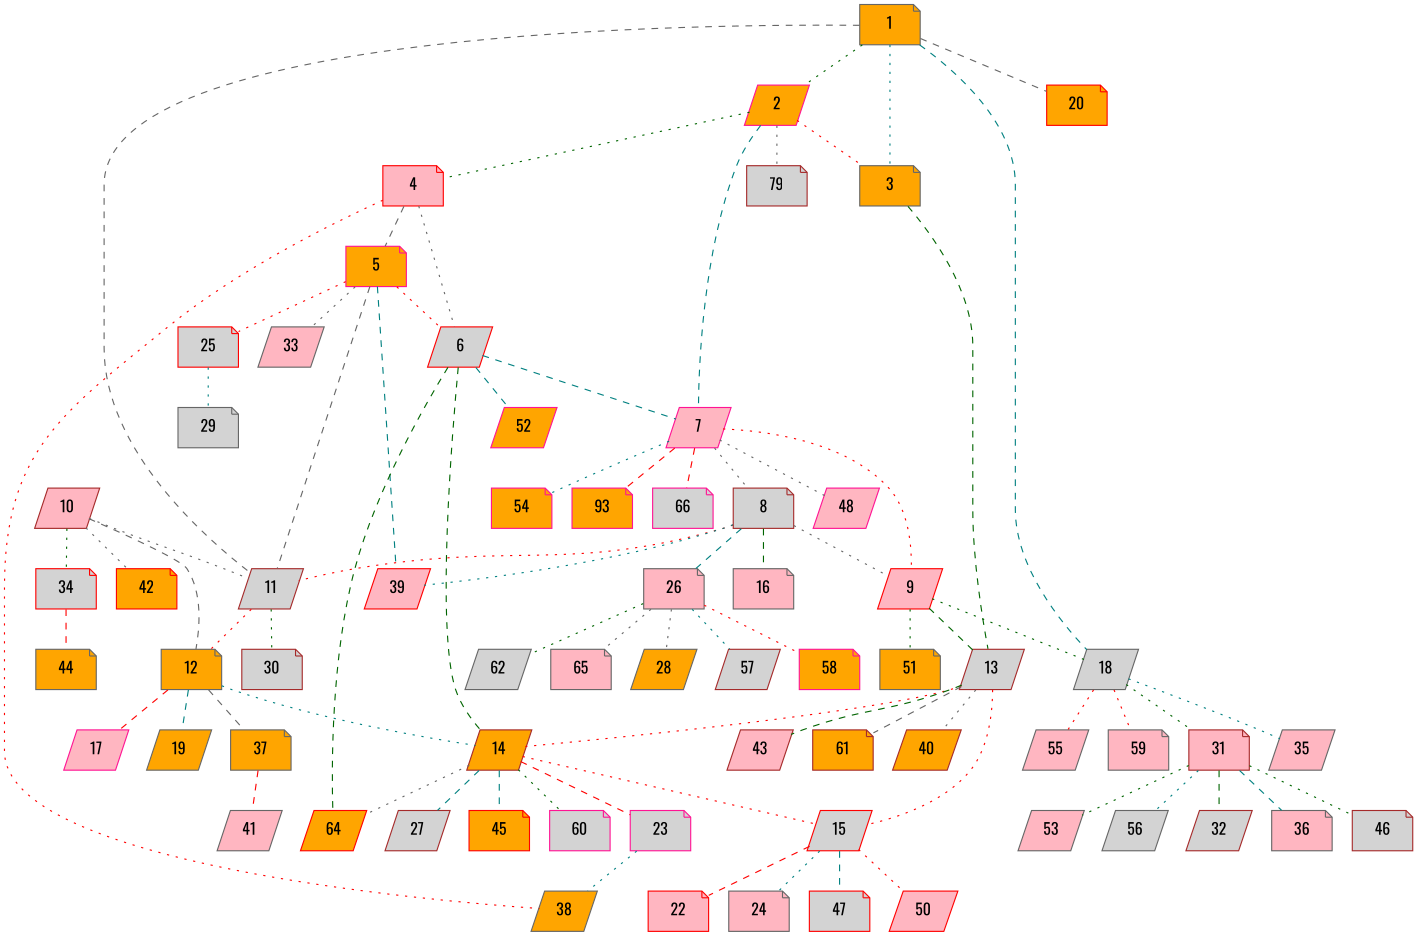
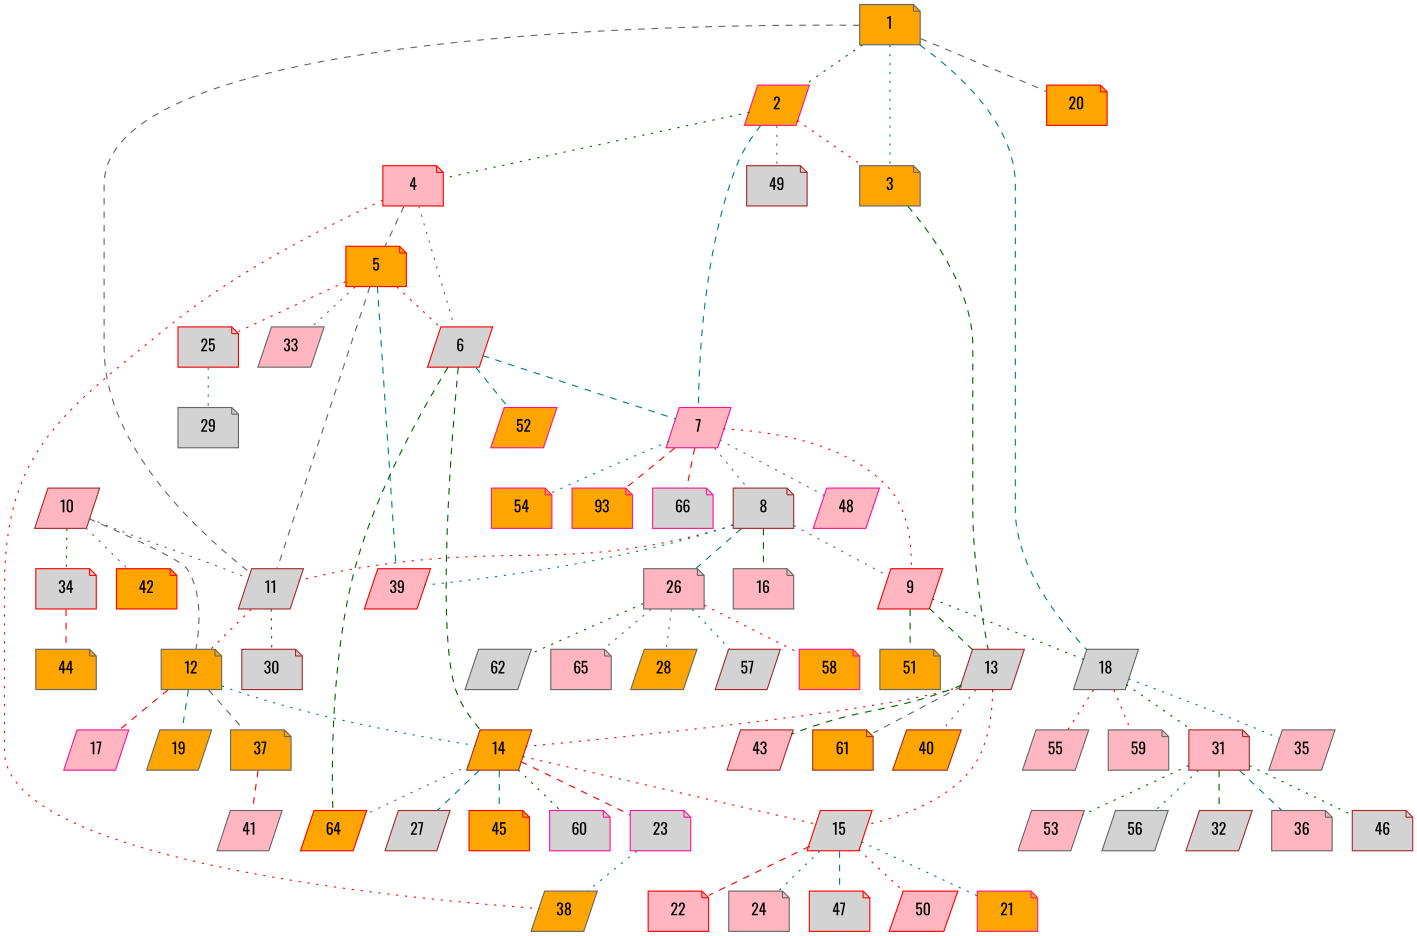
(777, 186) -> (777, 186)
(376, 266) -> (376, 266)
(910, 629) -> (910, 629)
none -> (1008, 911)
